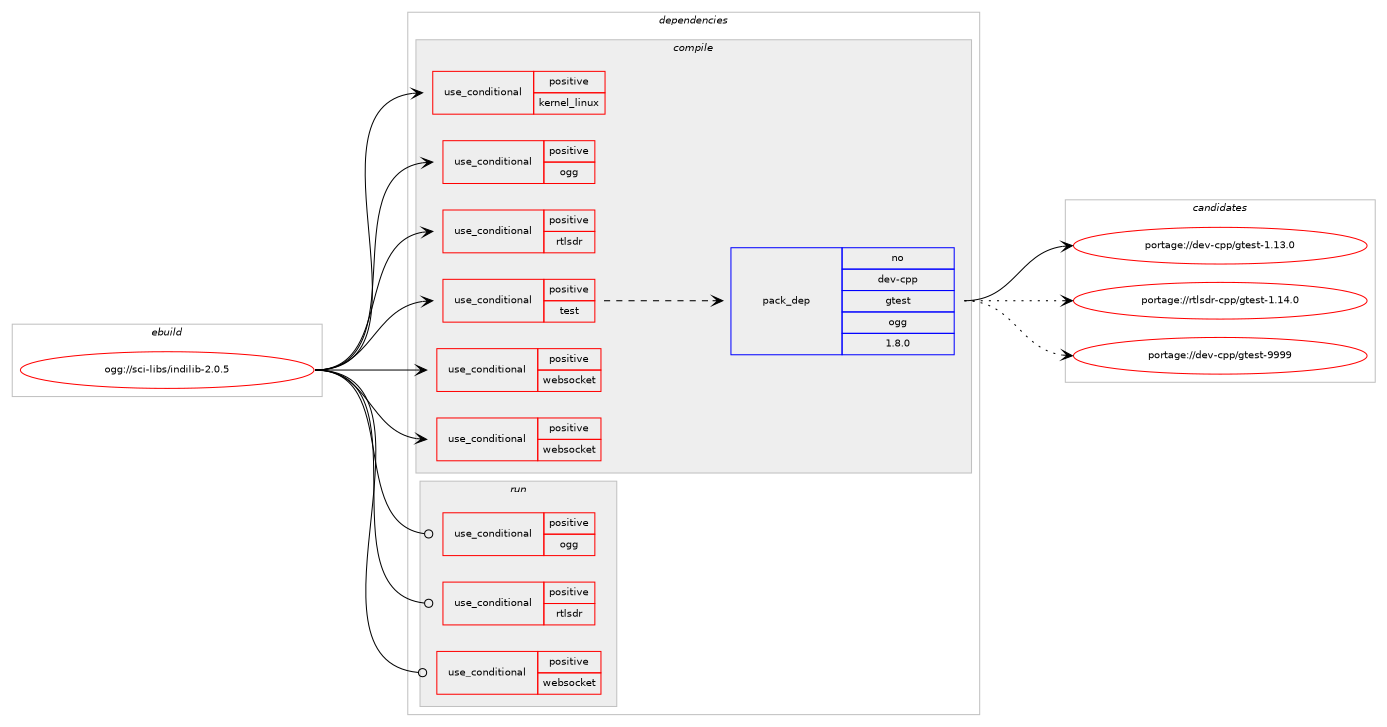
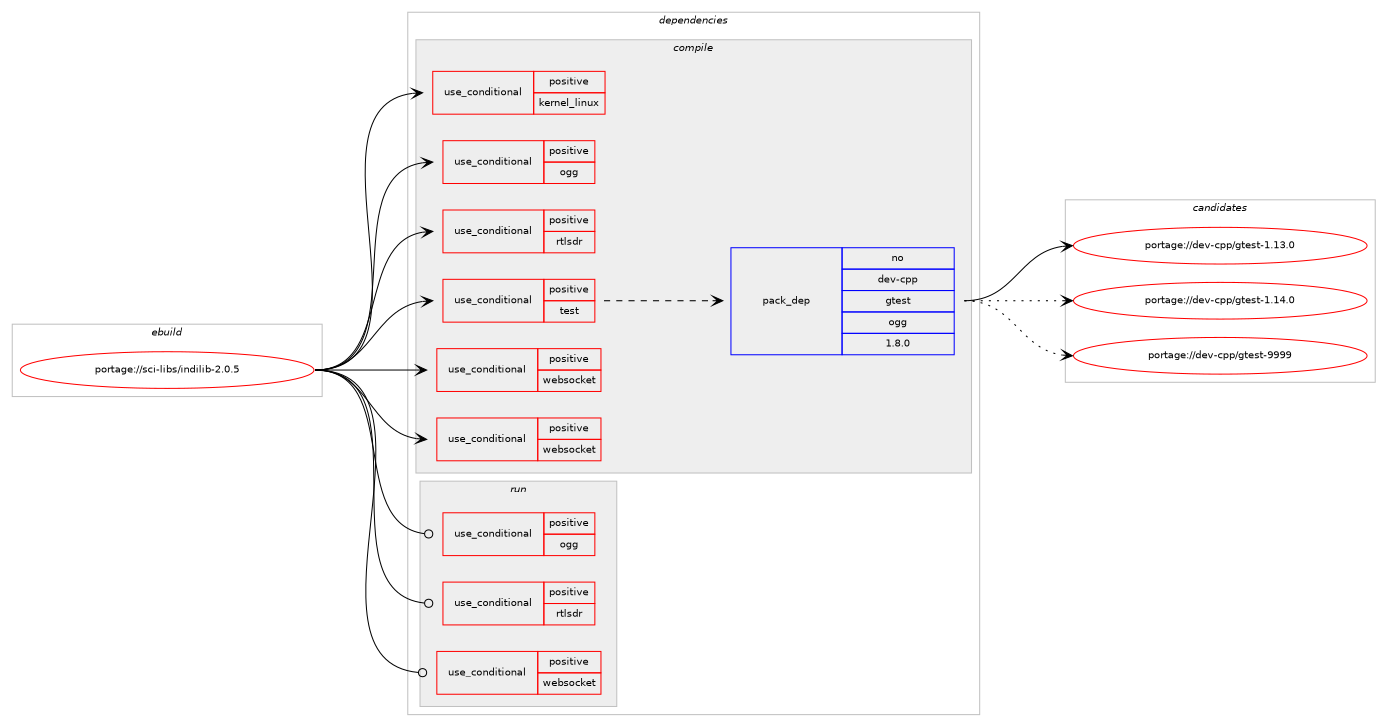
(1220, 301) -> (1220, 301)
(167, 370) -> (167, 370)
